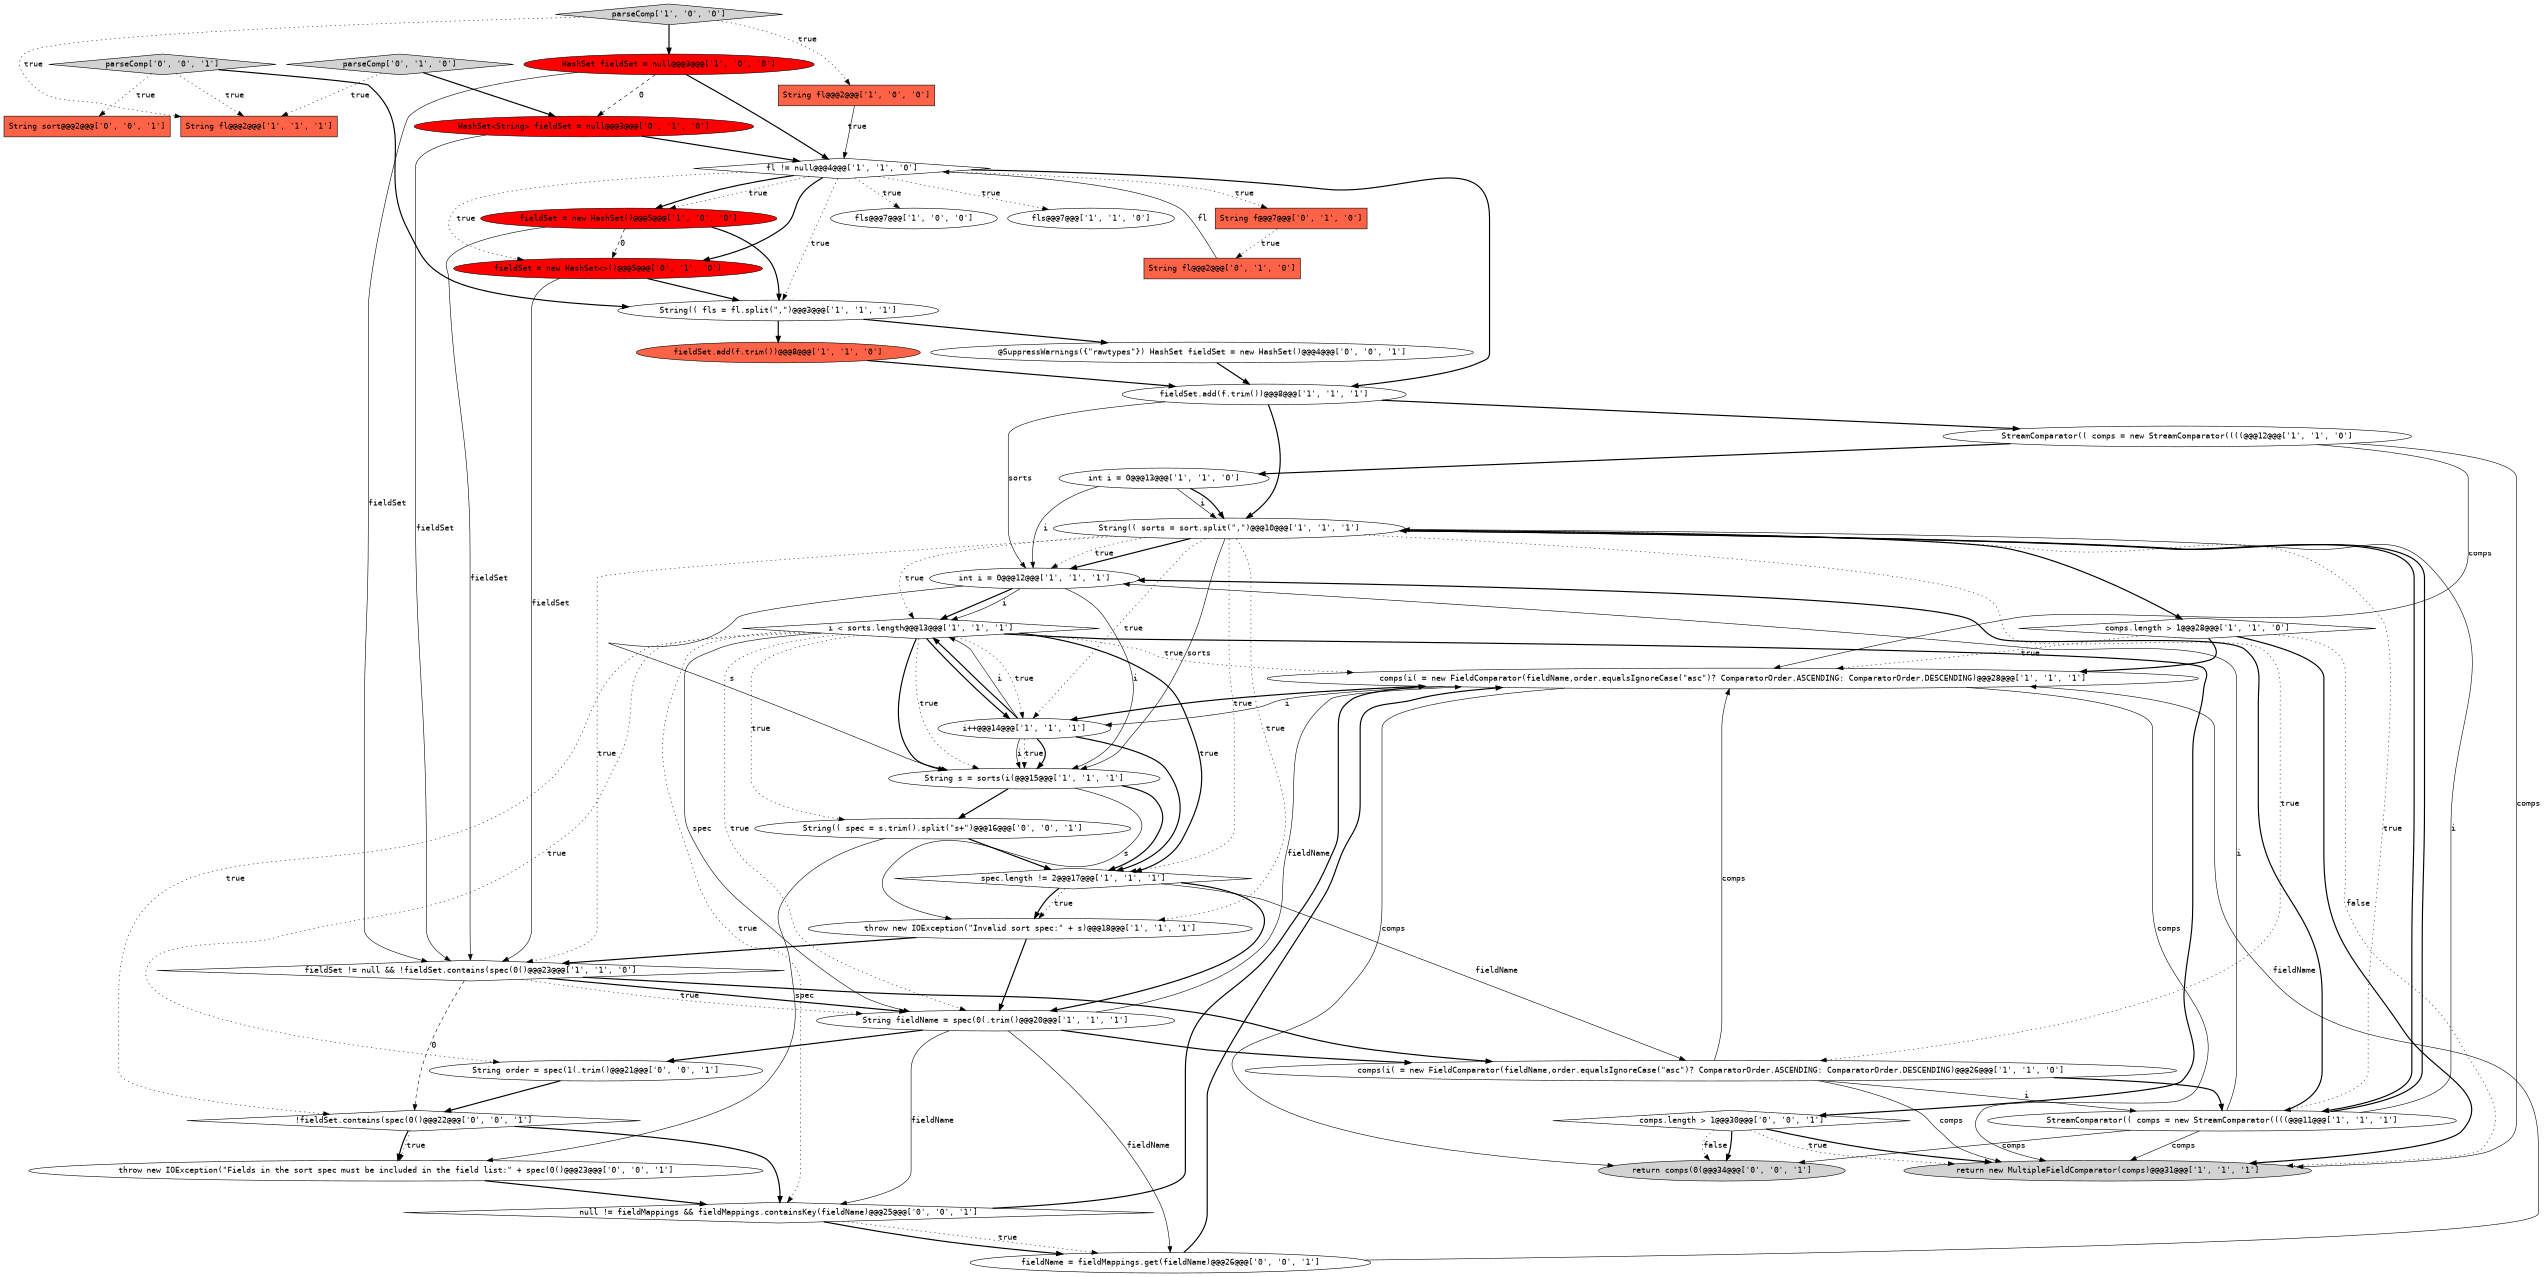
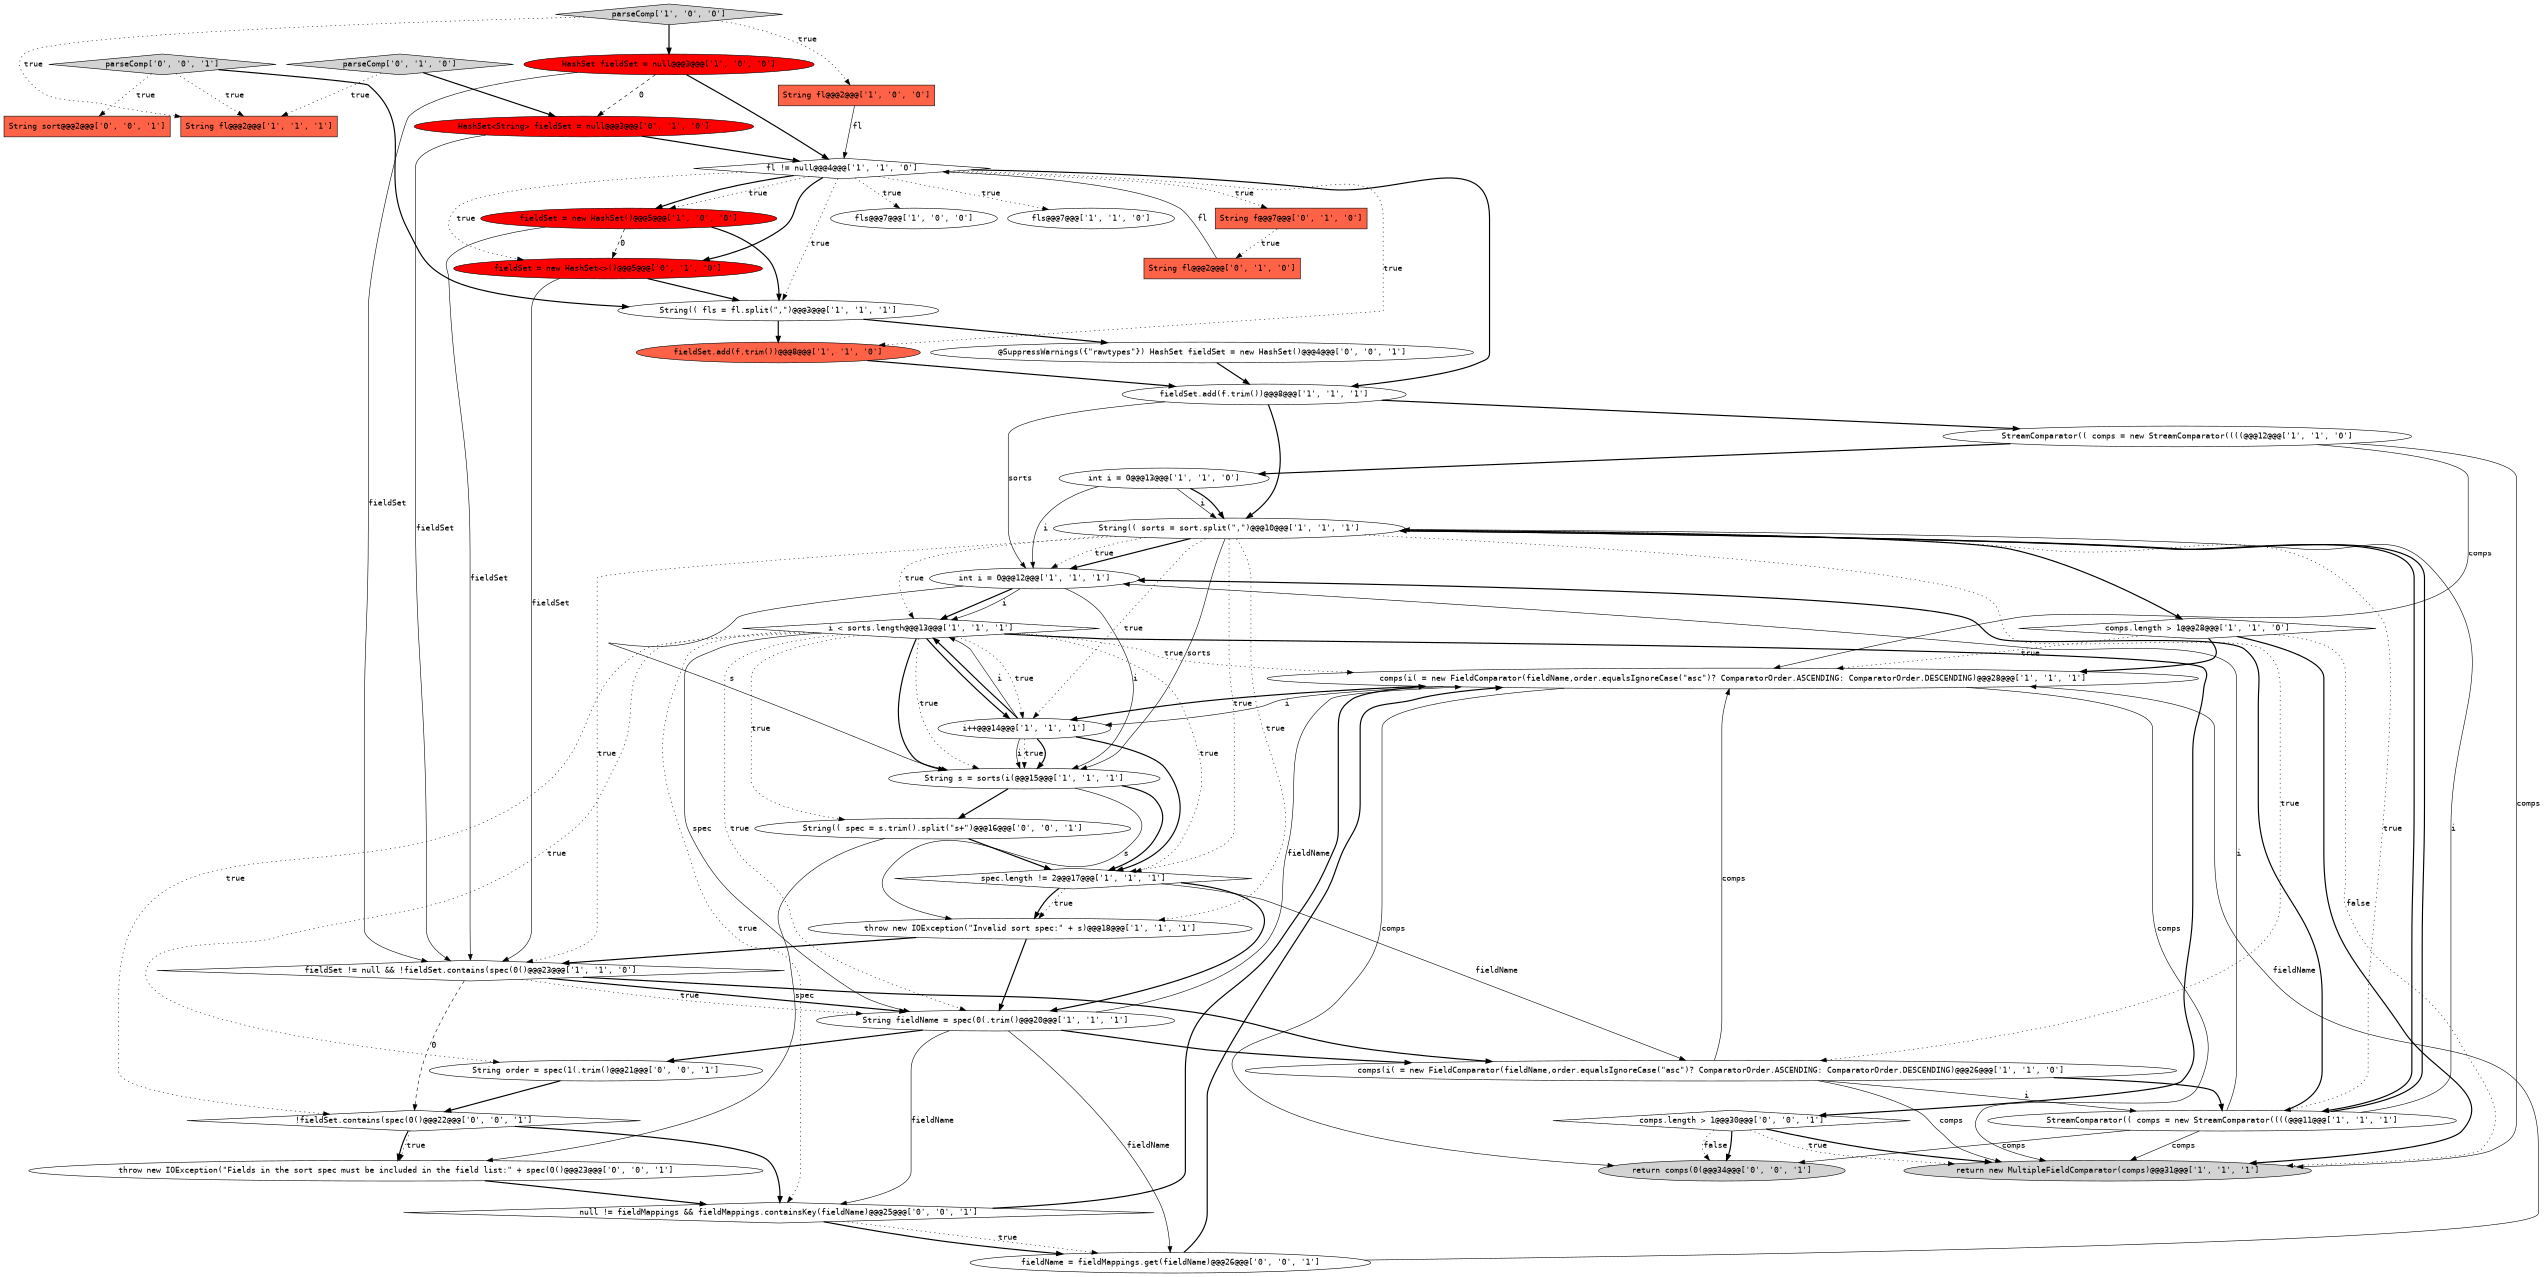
(857, 126) -> (857, 126)
none -> (1383, 289)
(1184, 710) -> (1184, 710)
